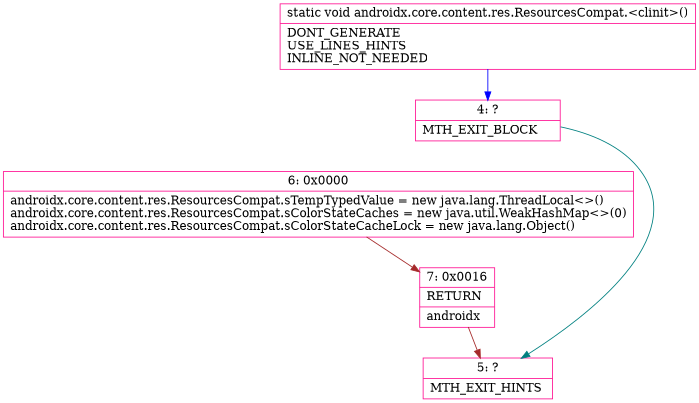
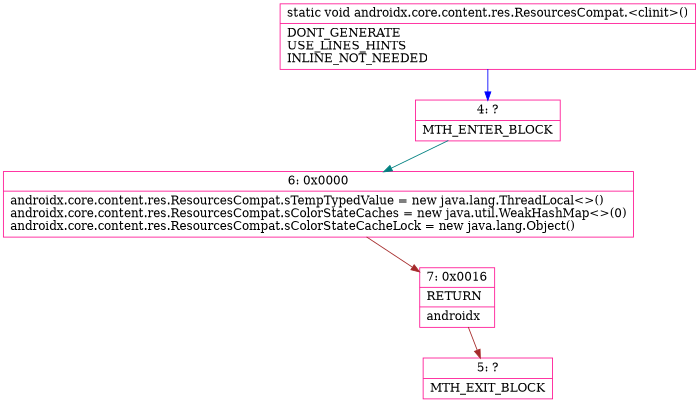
(480, 130) -> (488, 130)
(646, 240) -> (420, 154)
(486, 388) -> (488, 388)
